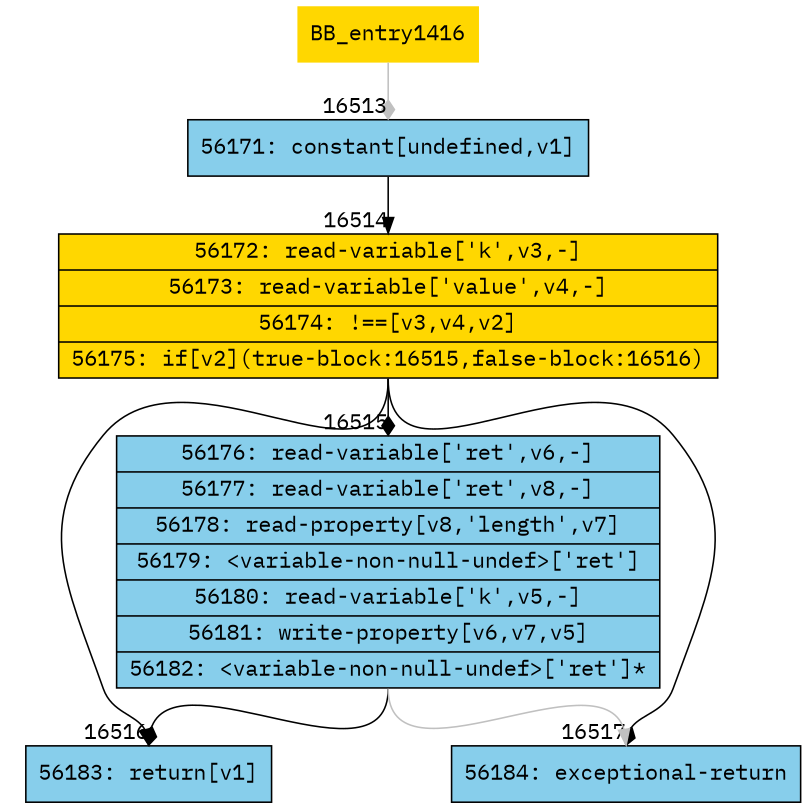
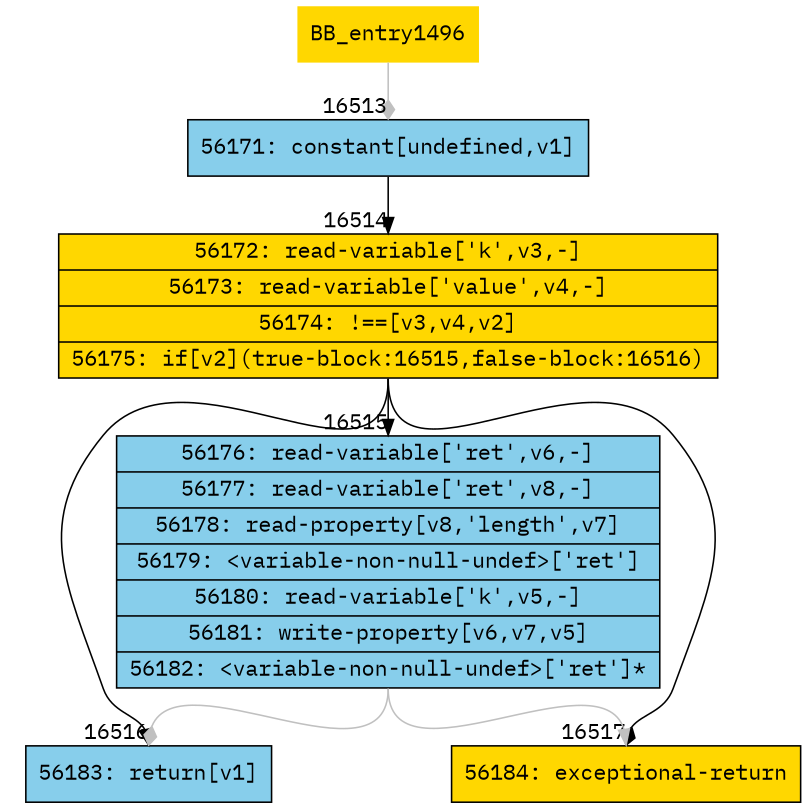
(388, 34) -> (388, 34)
(388, 397) -> (388, 399)
(278, 719) -> (278, 719)
(626, 774) -> (626, 774)
